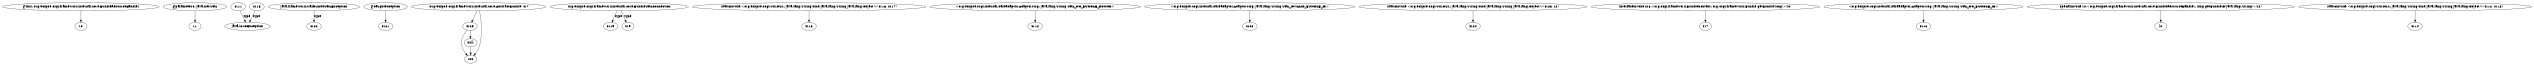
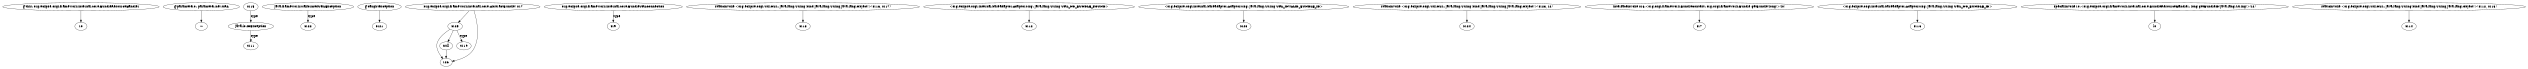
(195, 7) -> (201, 7)
(242, 15) -> (251, 35)
(615, 15) -> (459, 35)
